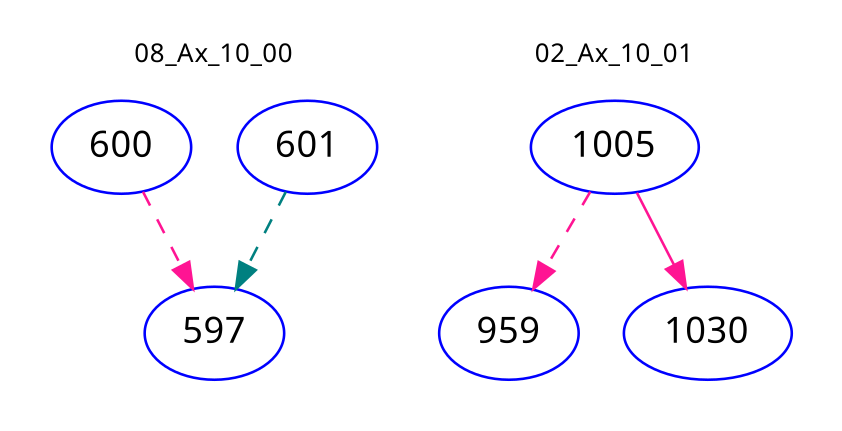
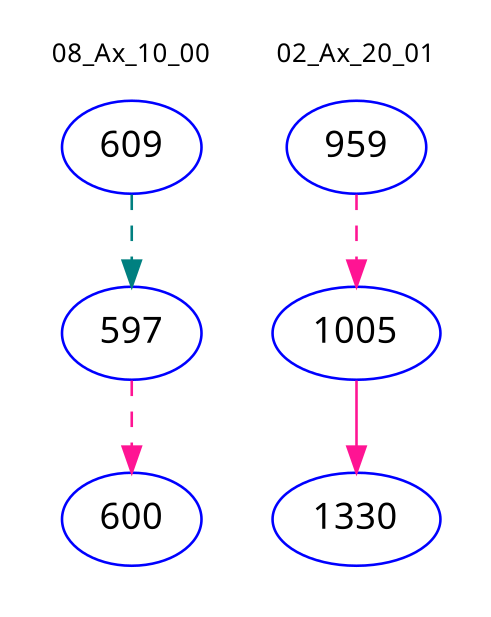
(615, 56) -> (356, 56)
(307, 147) -> (132, 147)
(162, 229) -> (132, 414)
(568, 229) -> (356, 228)
(708, 333) -> (356, 519)
